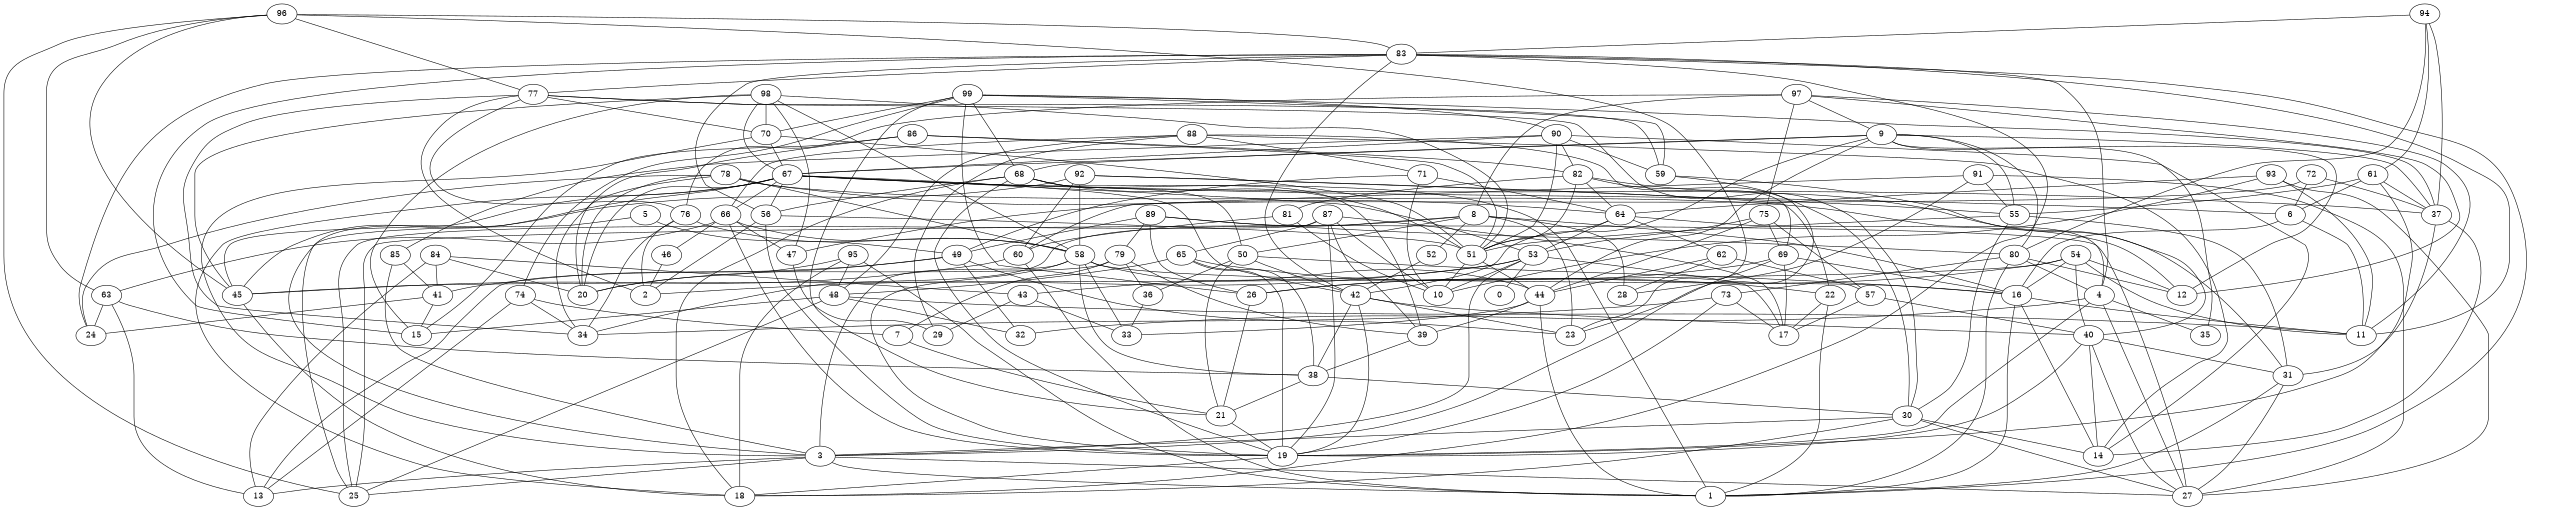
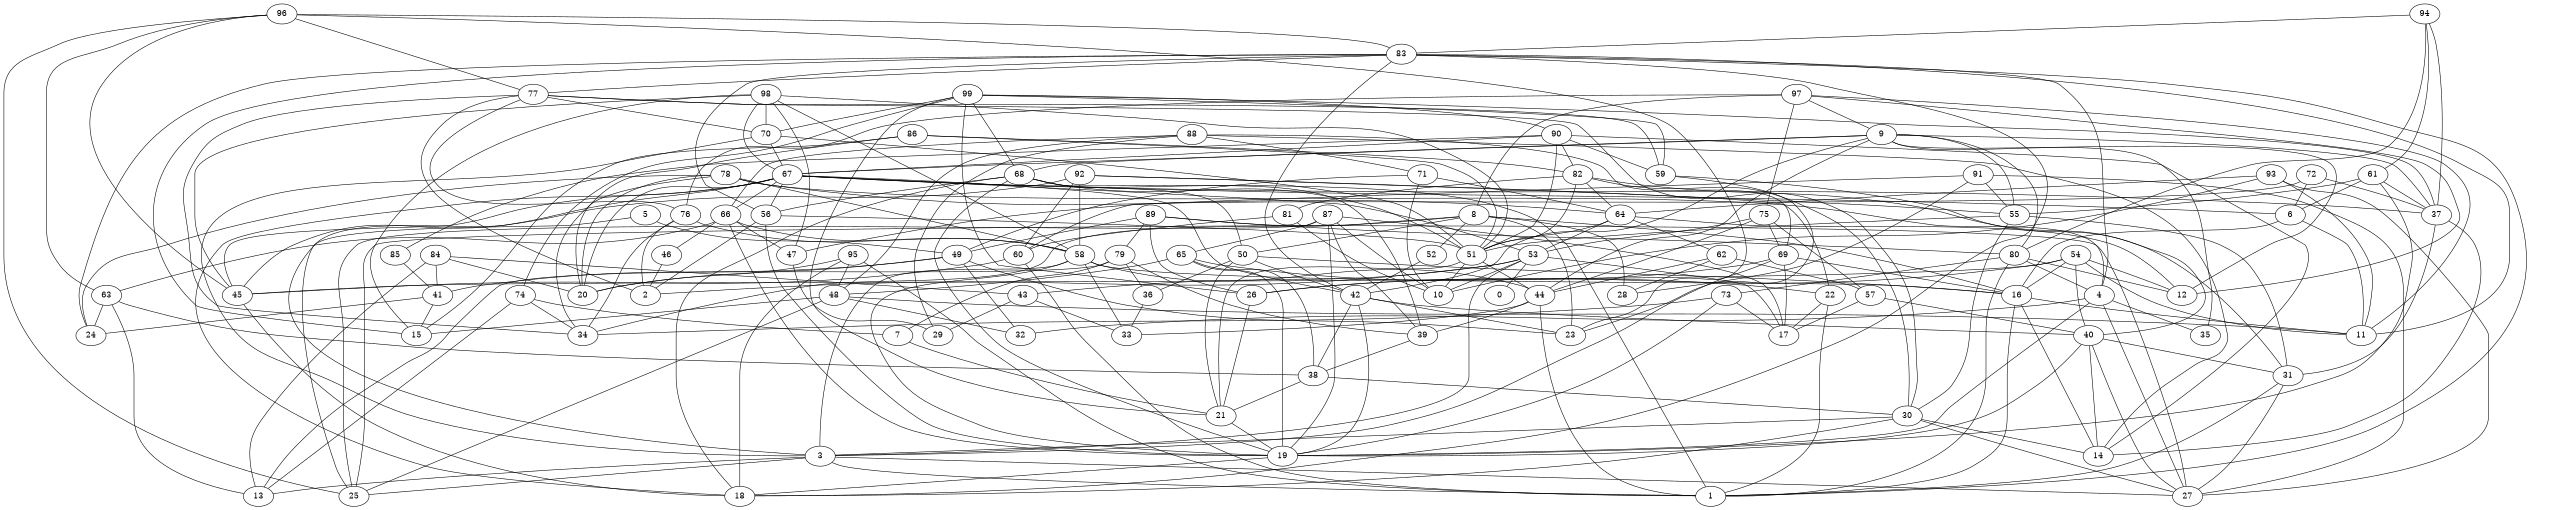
none -> (1292, 268)
(1157, 363) -> none
(557, 400) -> none
